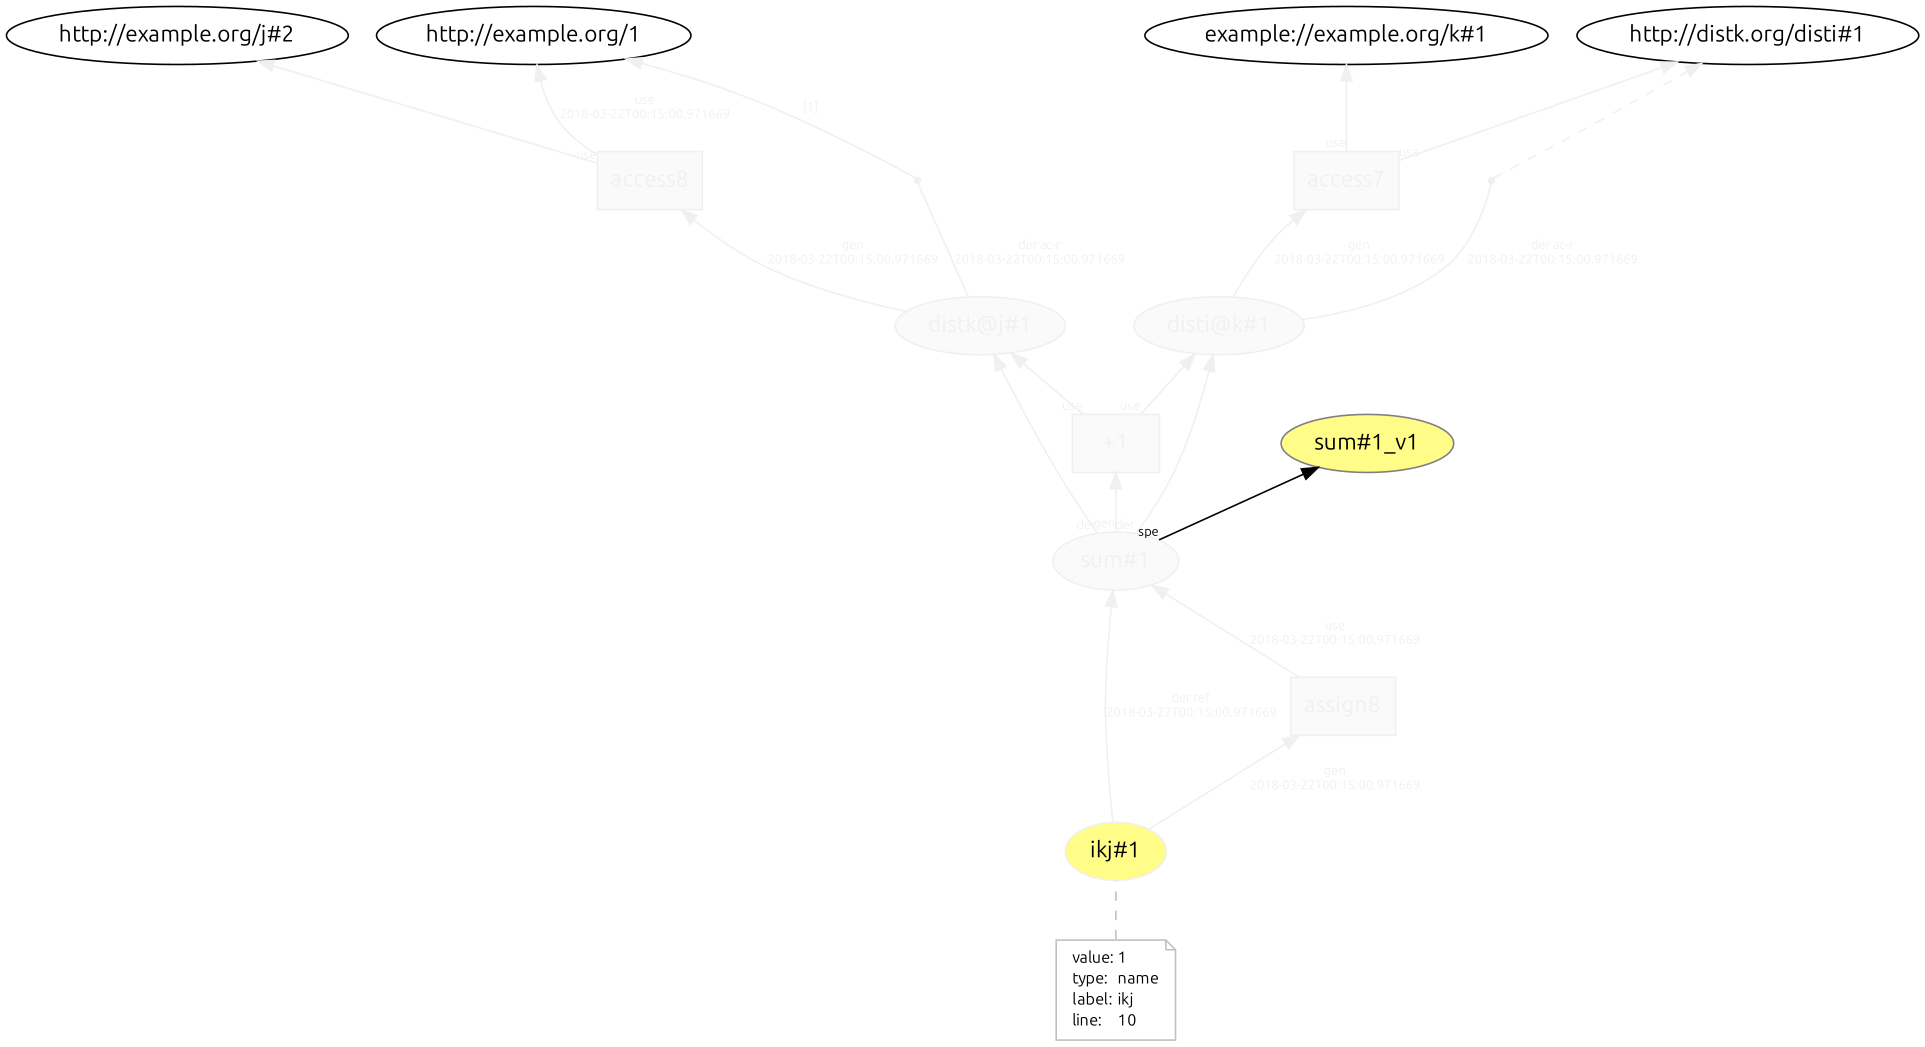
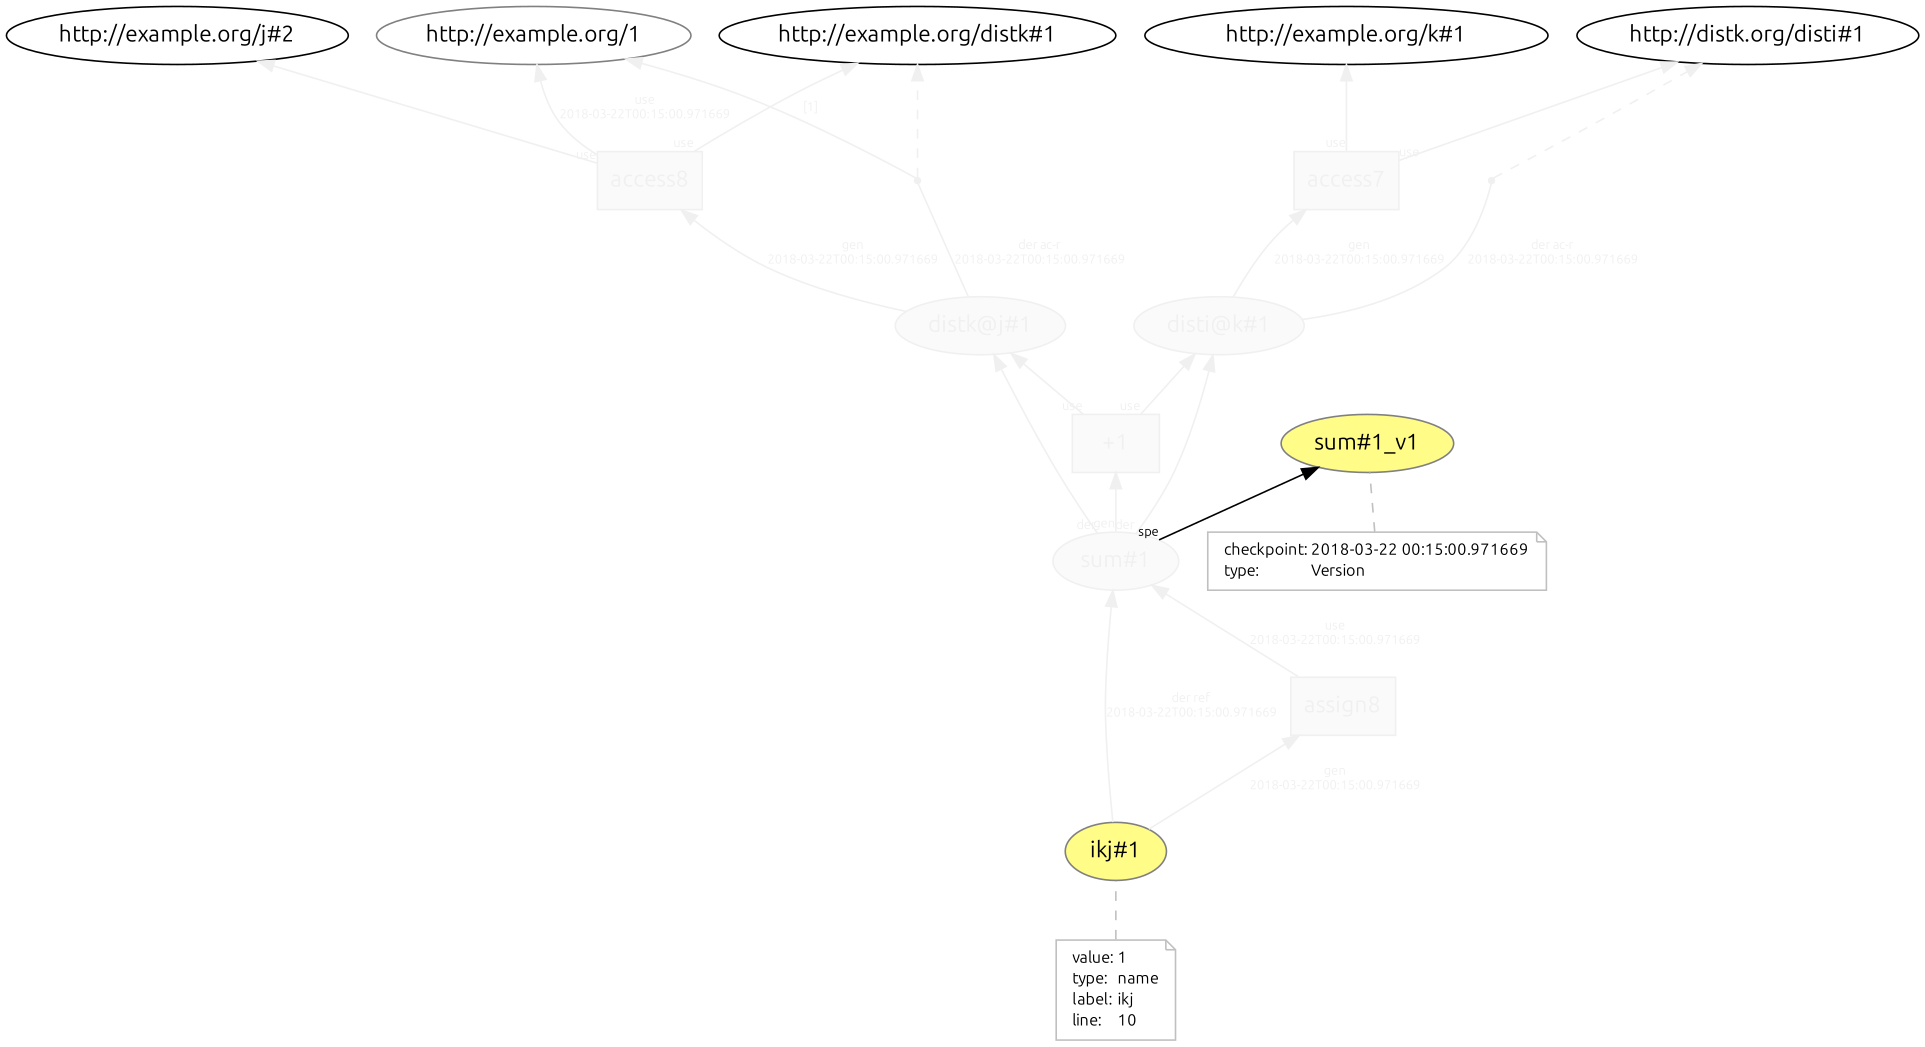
(534, 35) -> (534, 35)
none -> (918, 35)
(1346, 35) -> (1346, 35)
none -> (1377, 561)
(1116, 851) -> (1116, 851)
